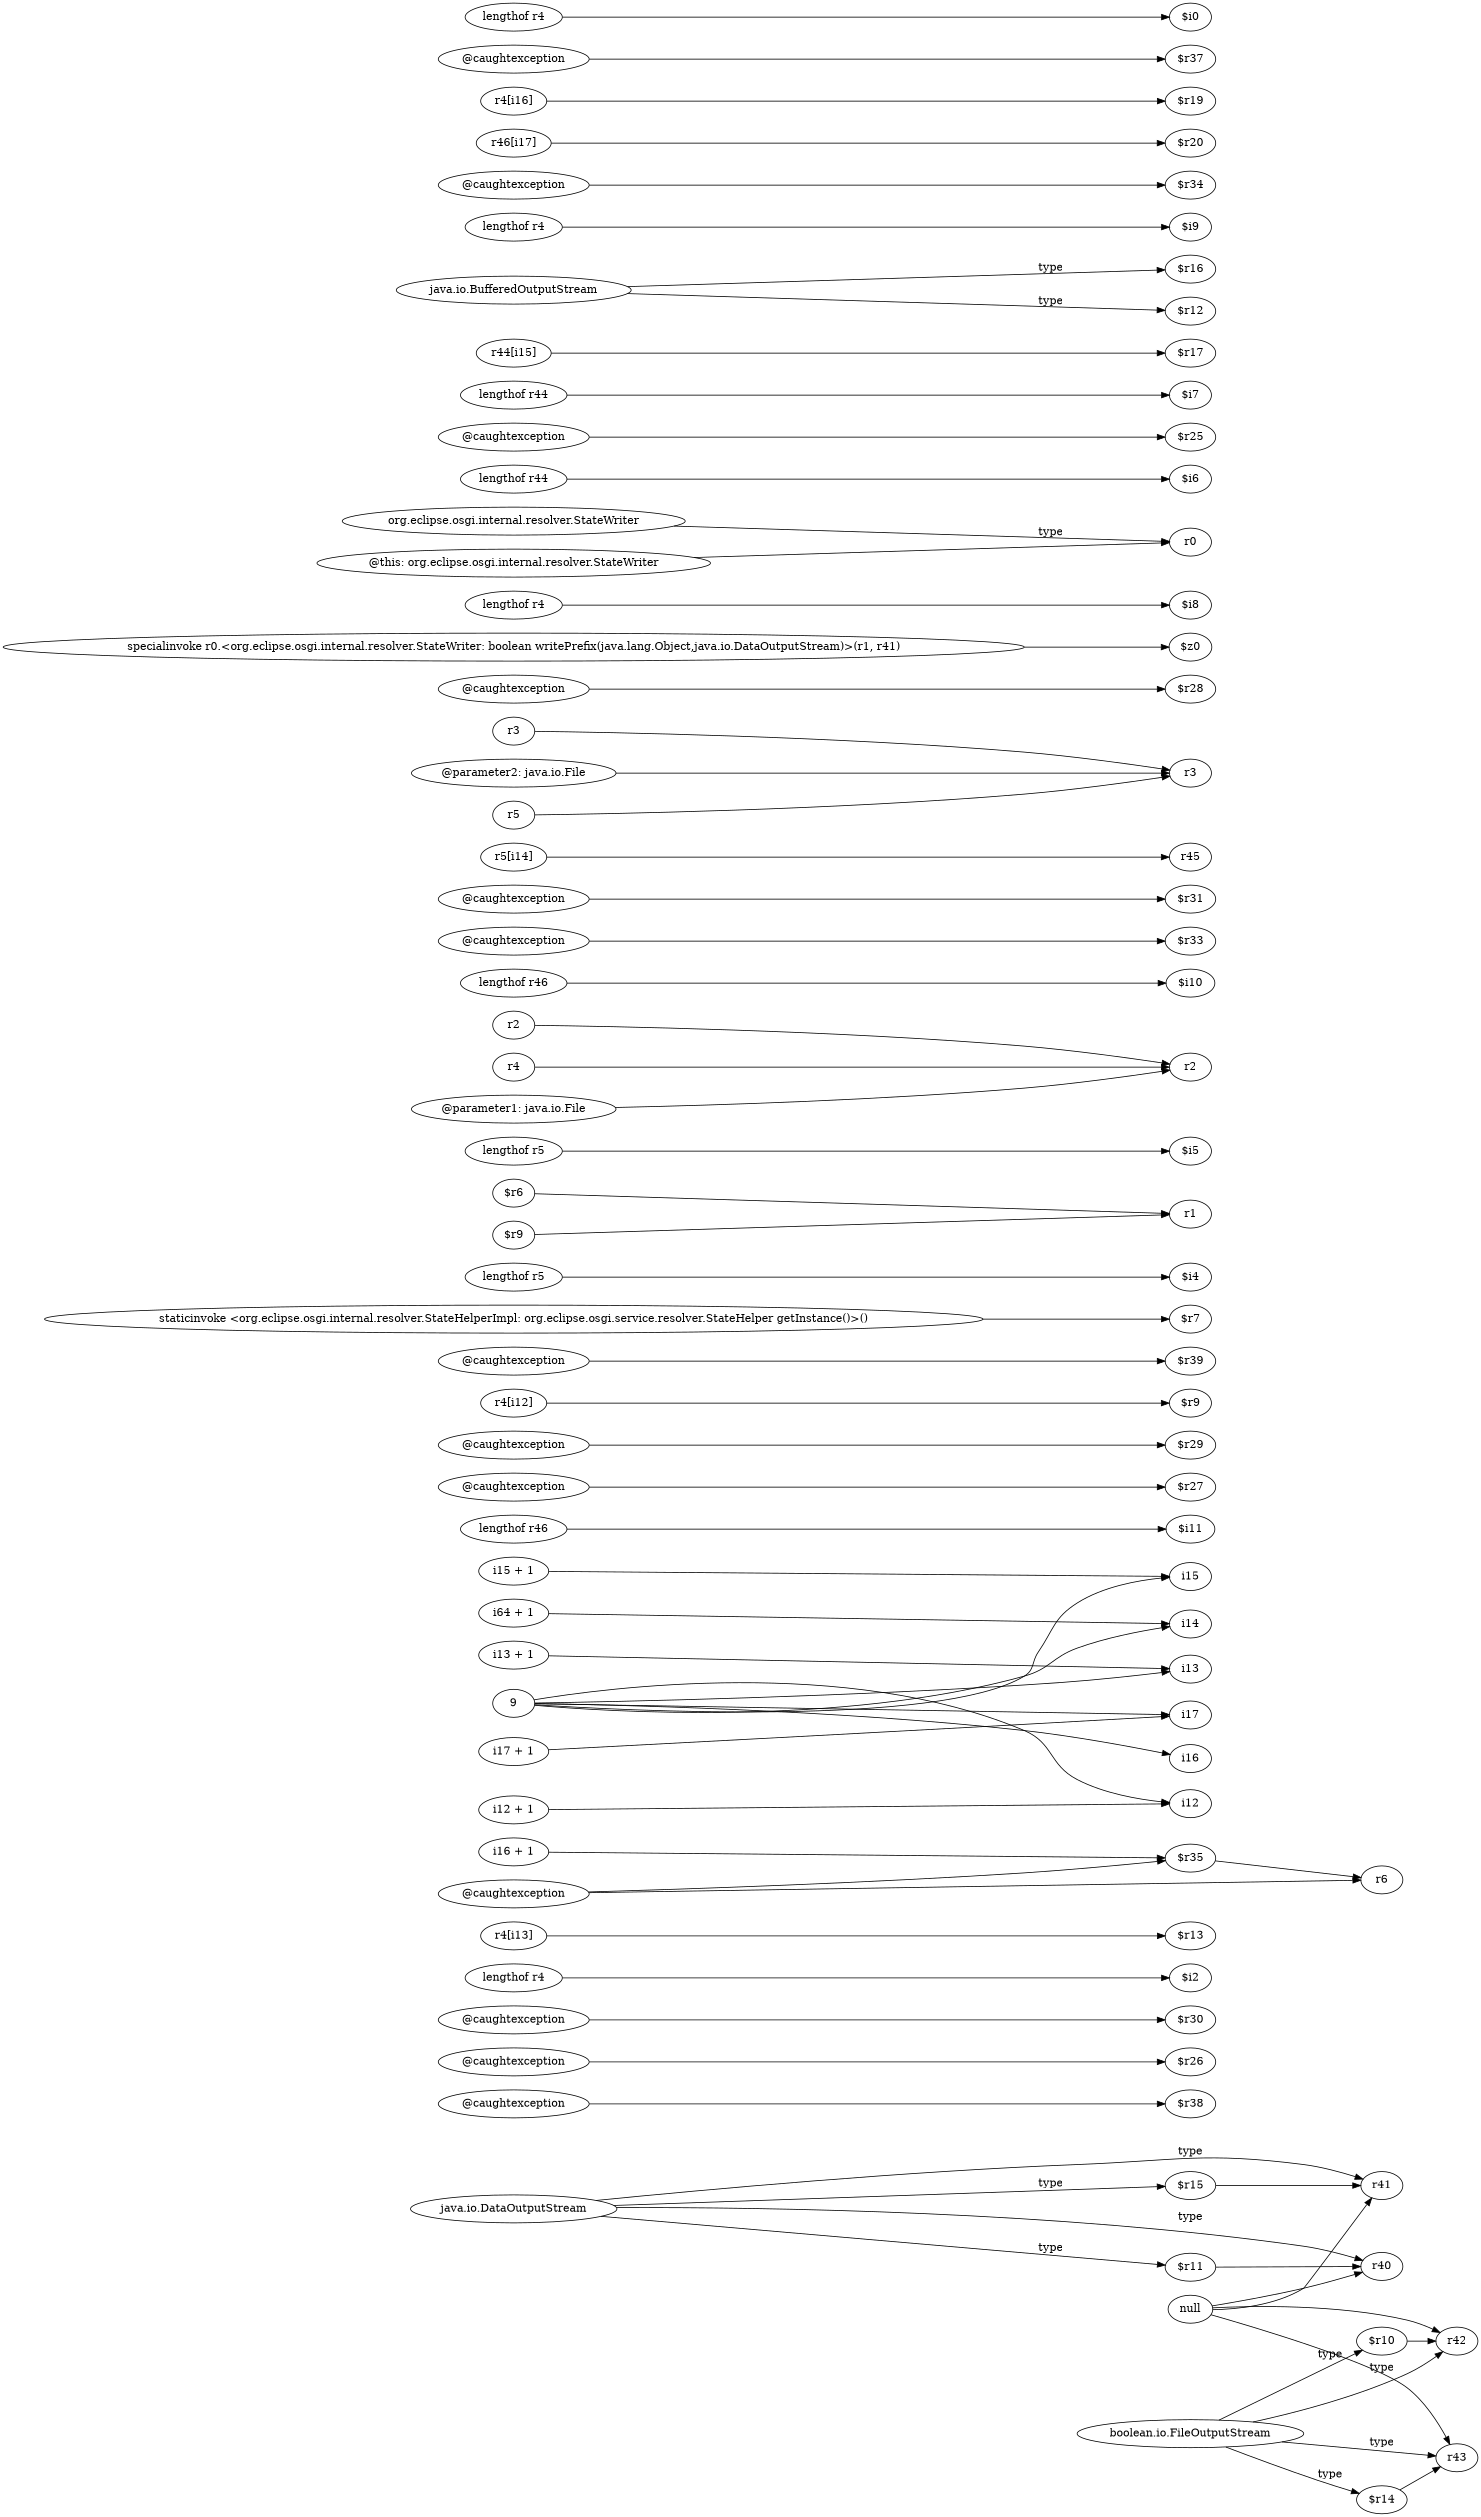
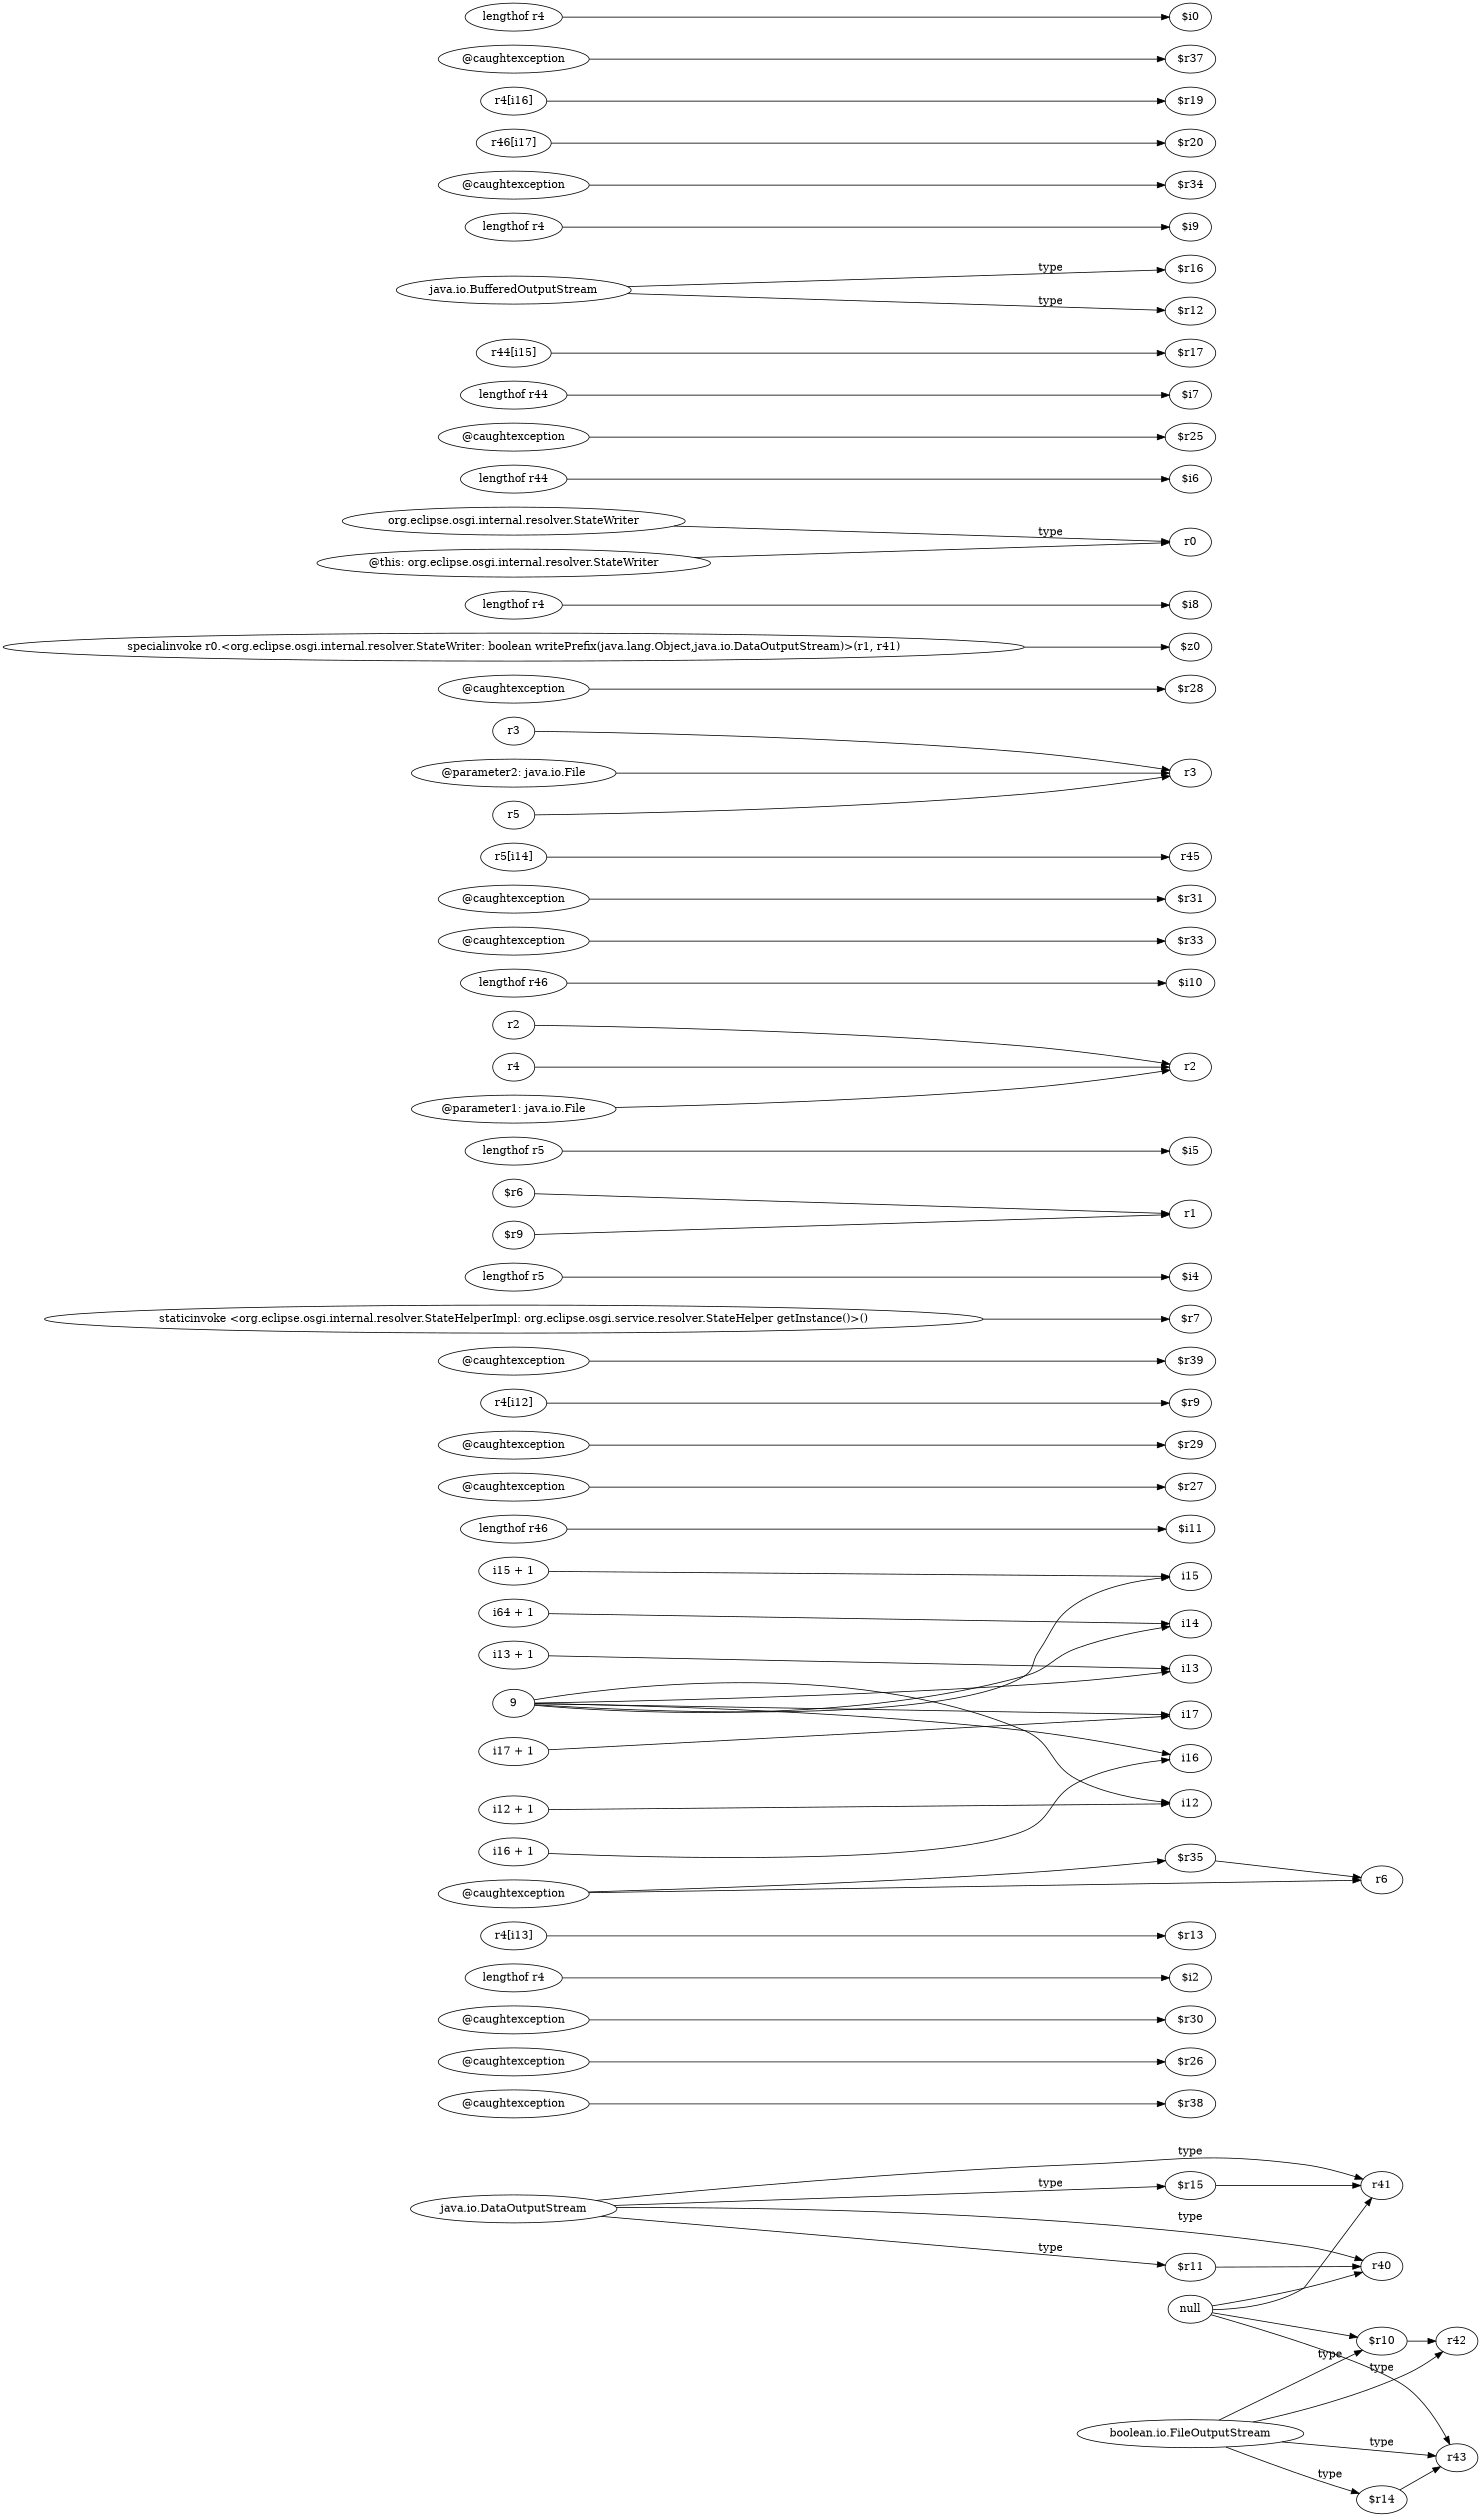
(853, 1855) -> (868, 1854)
(1324, 2309) -> (1281, 2324)
